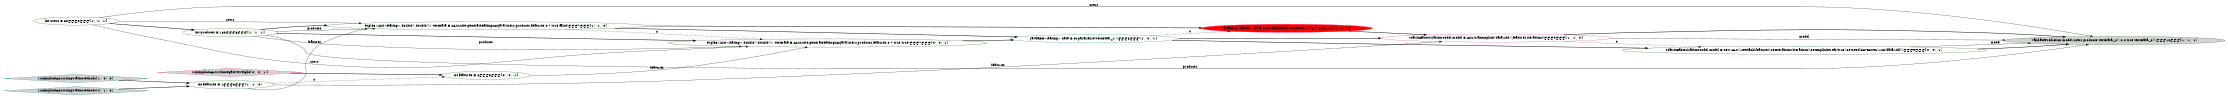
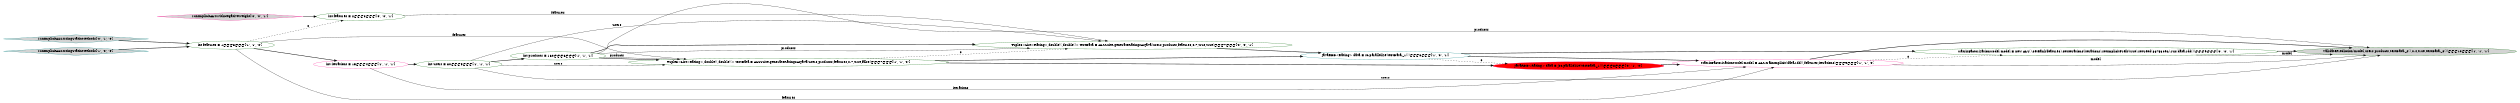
none -> (361, 64)
